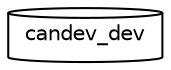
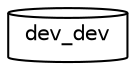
(85, 35) -> (68, 35)
